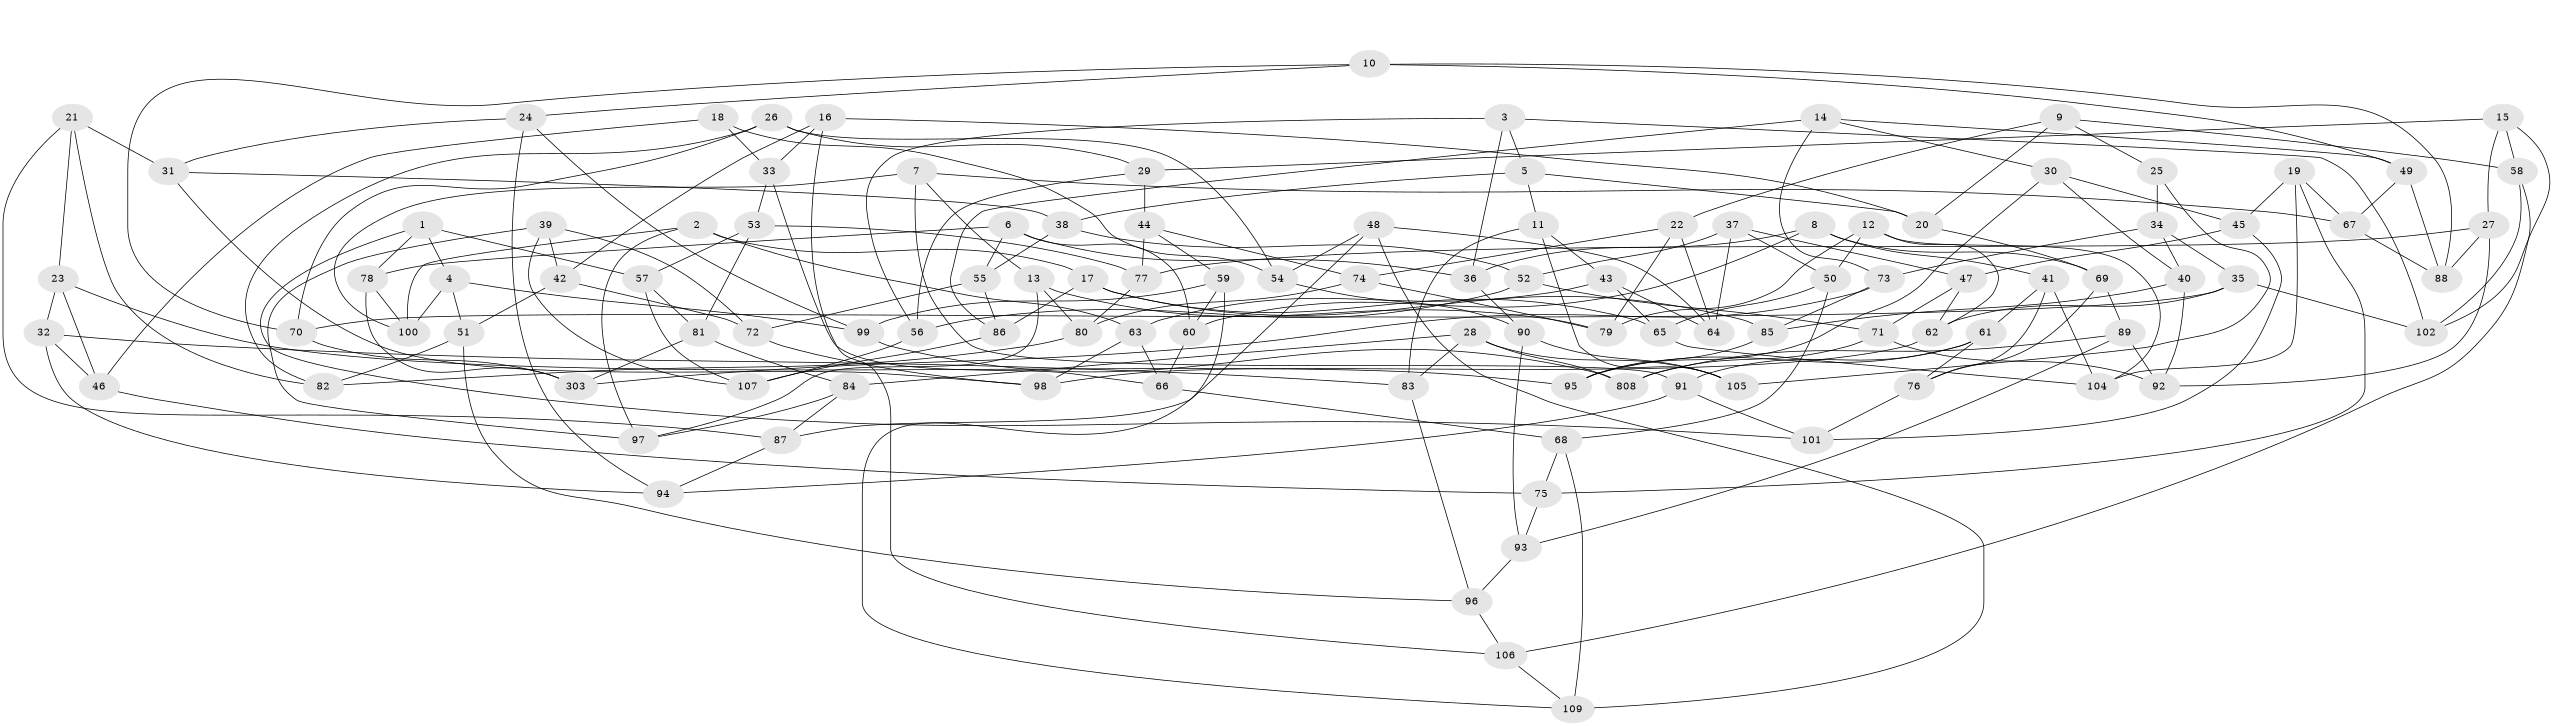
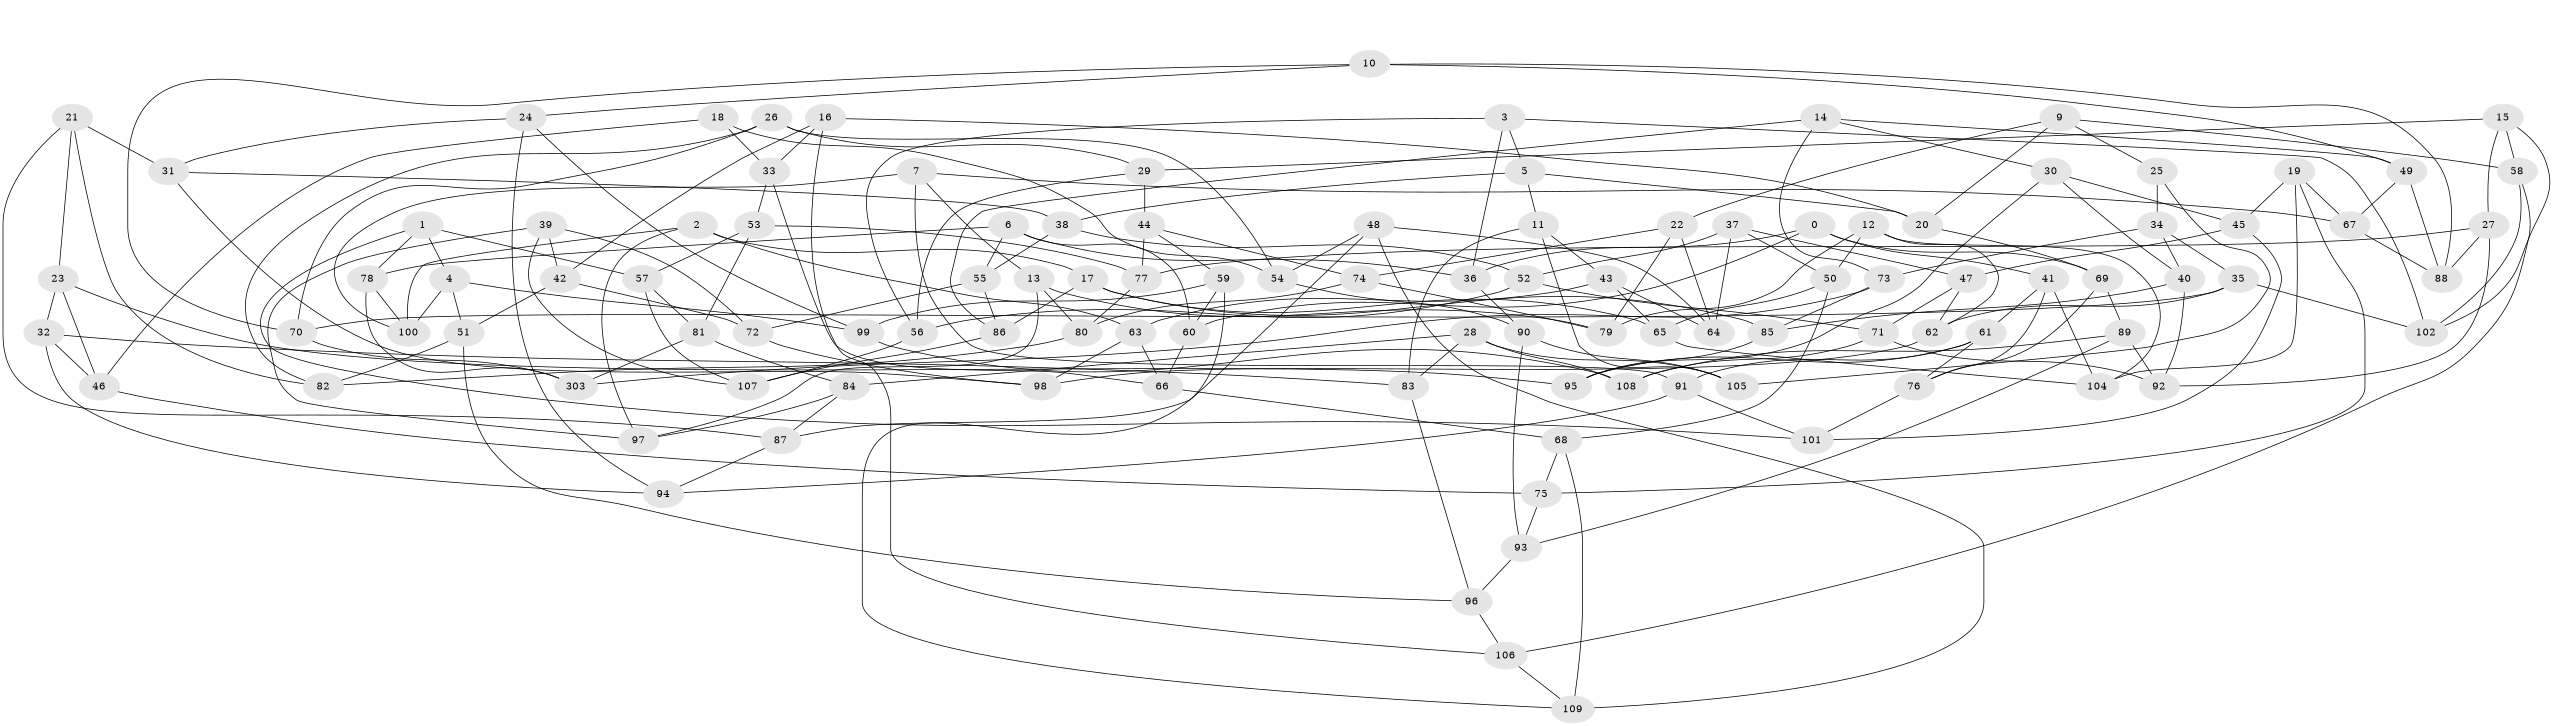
(1815, 225) -> (1815, 225)
(1627, 387) -> (1627, 387)
